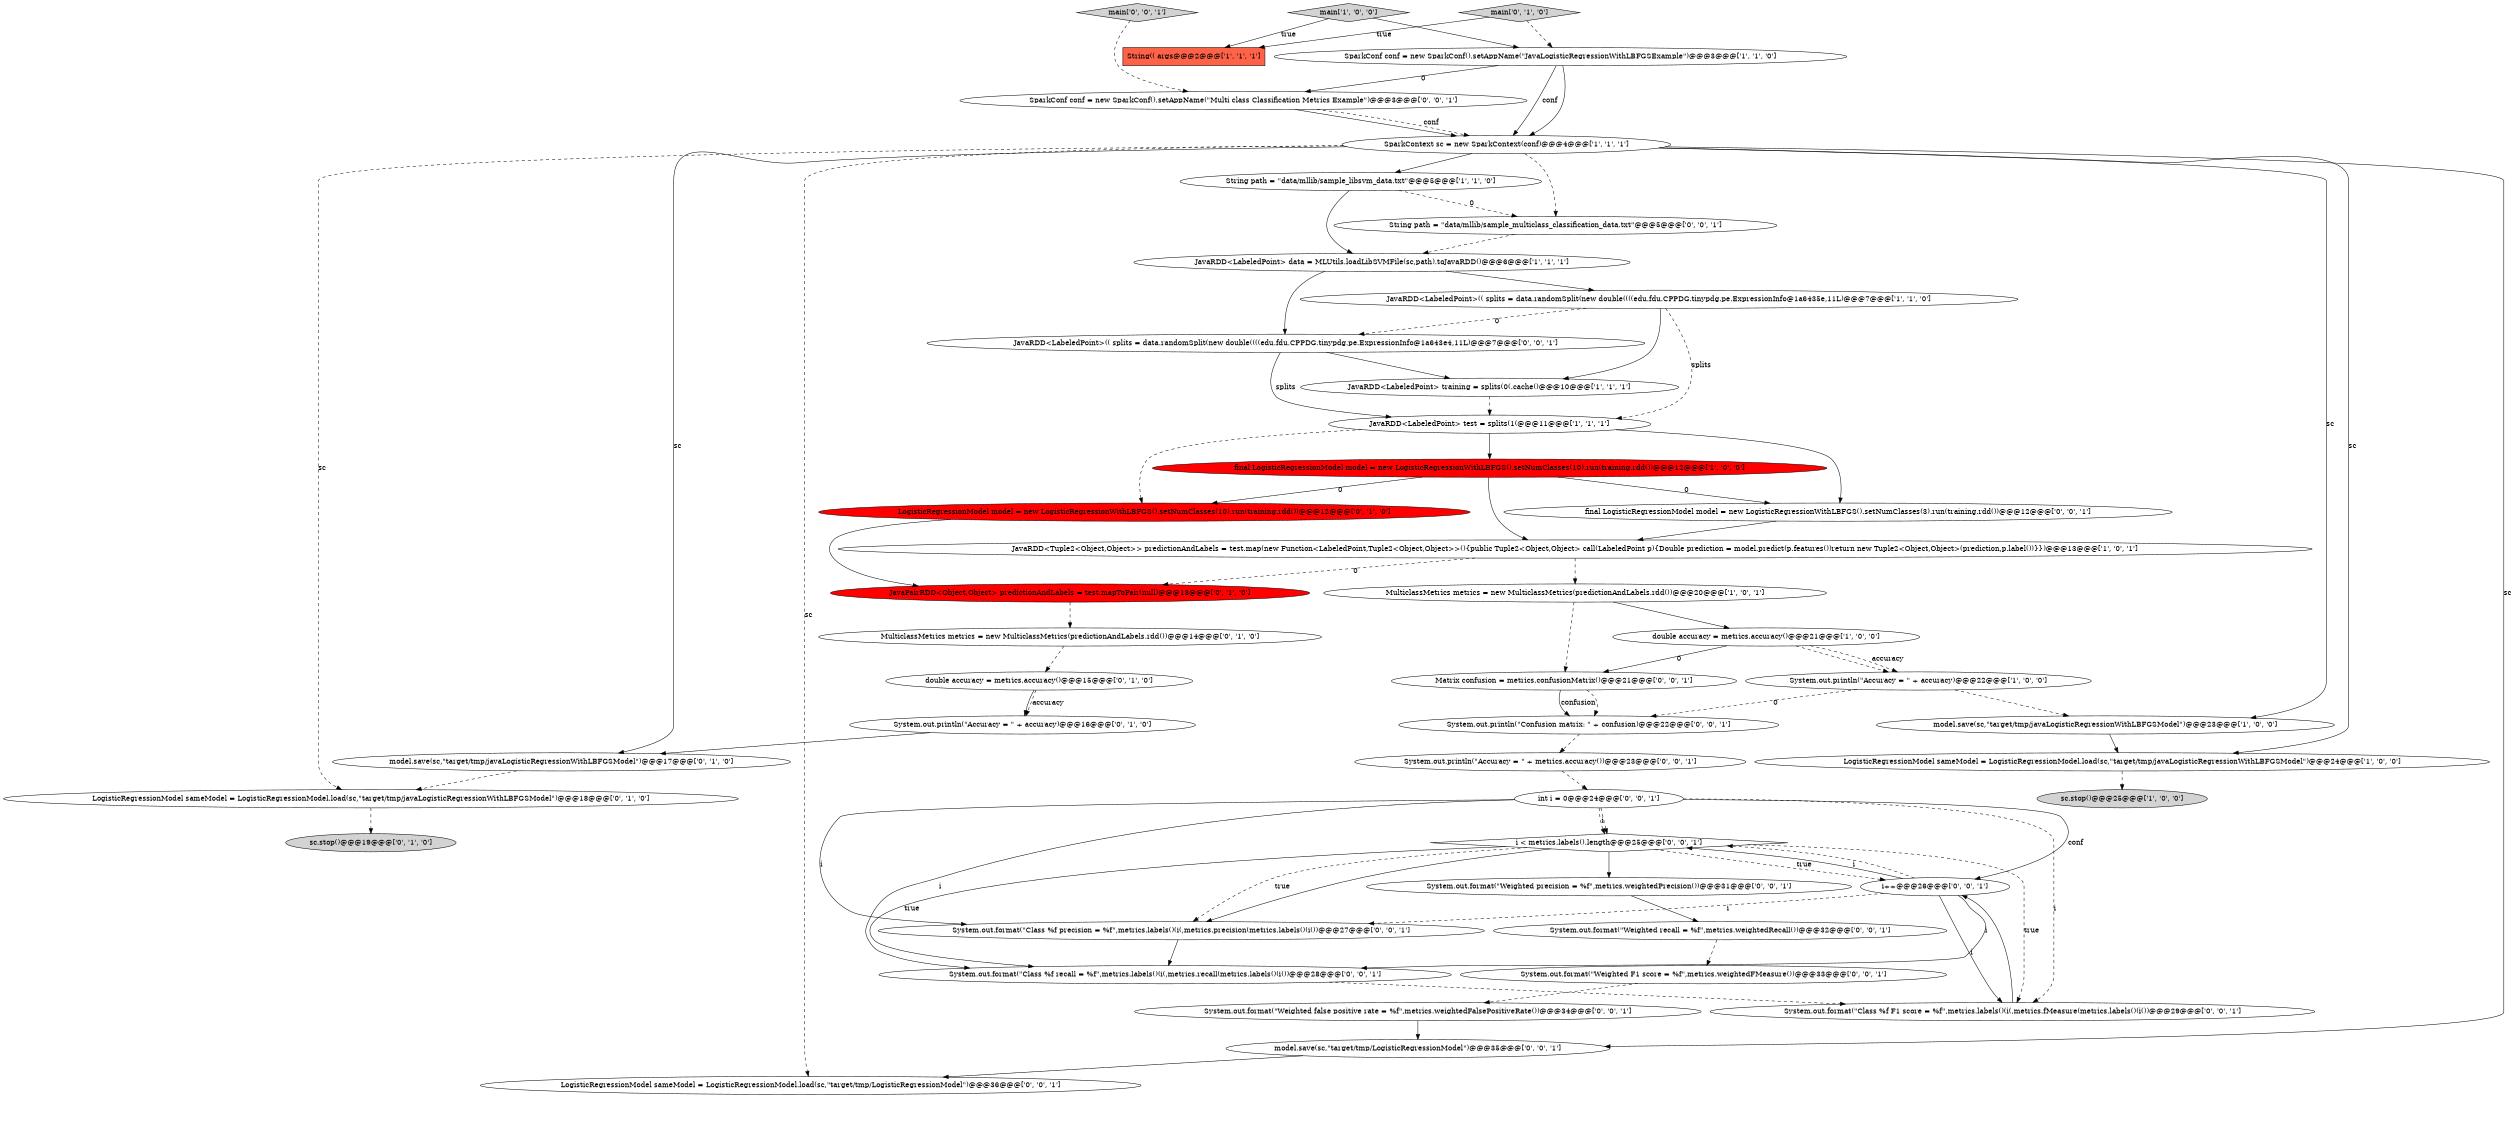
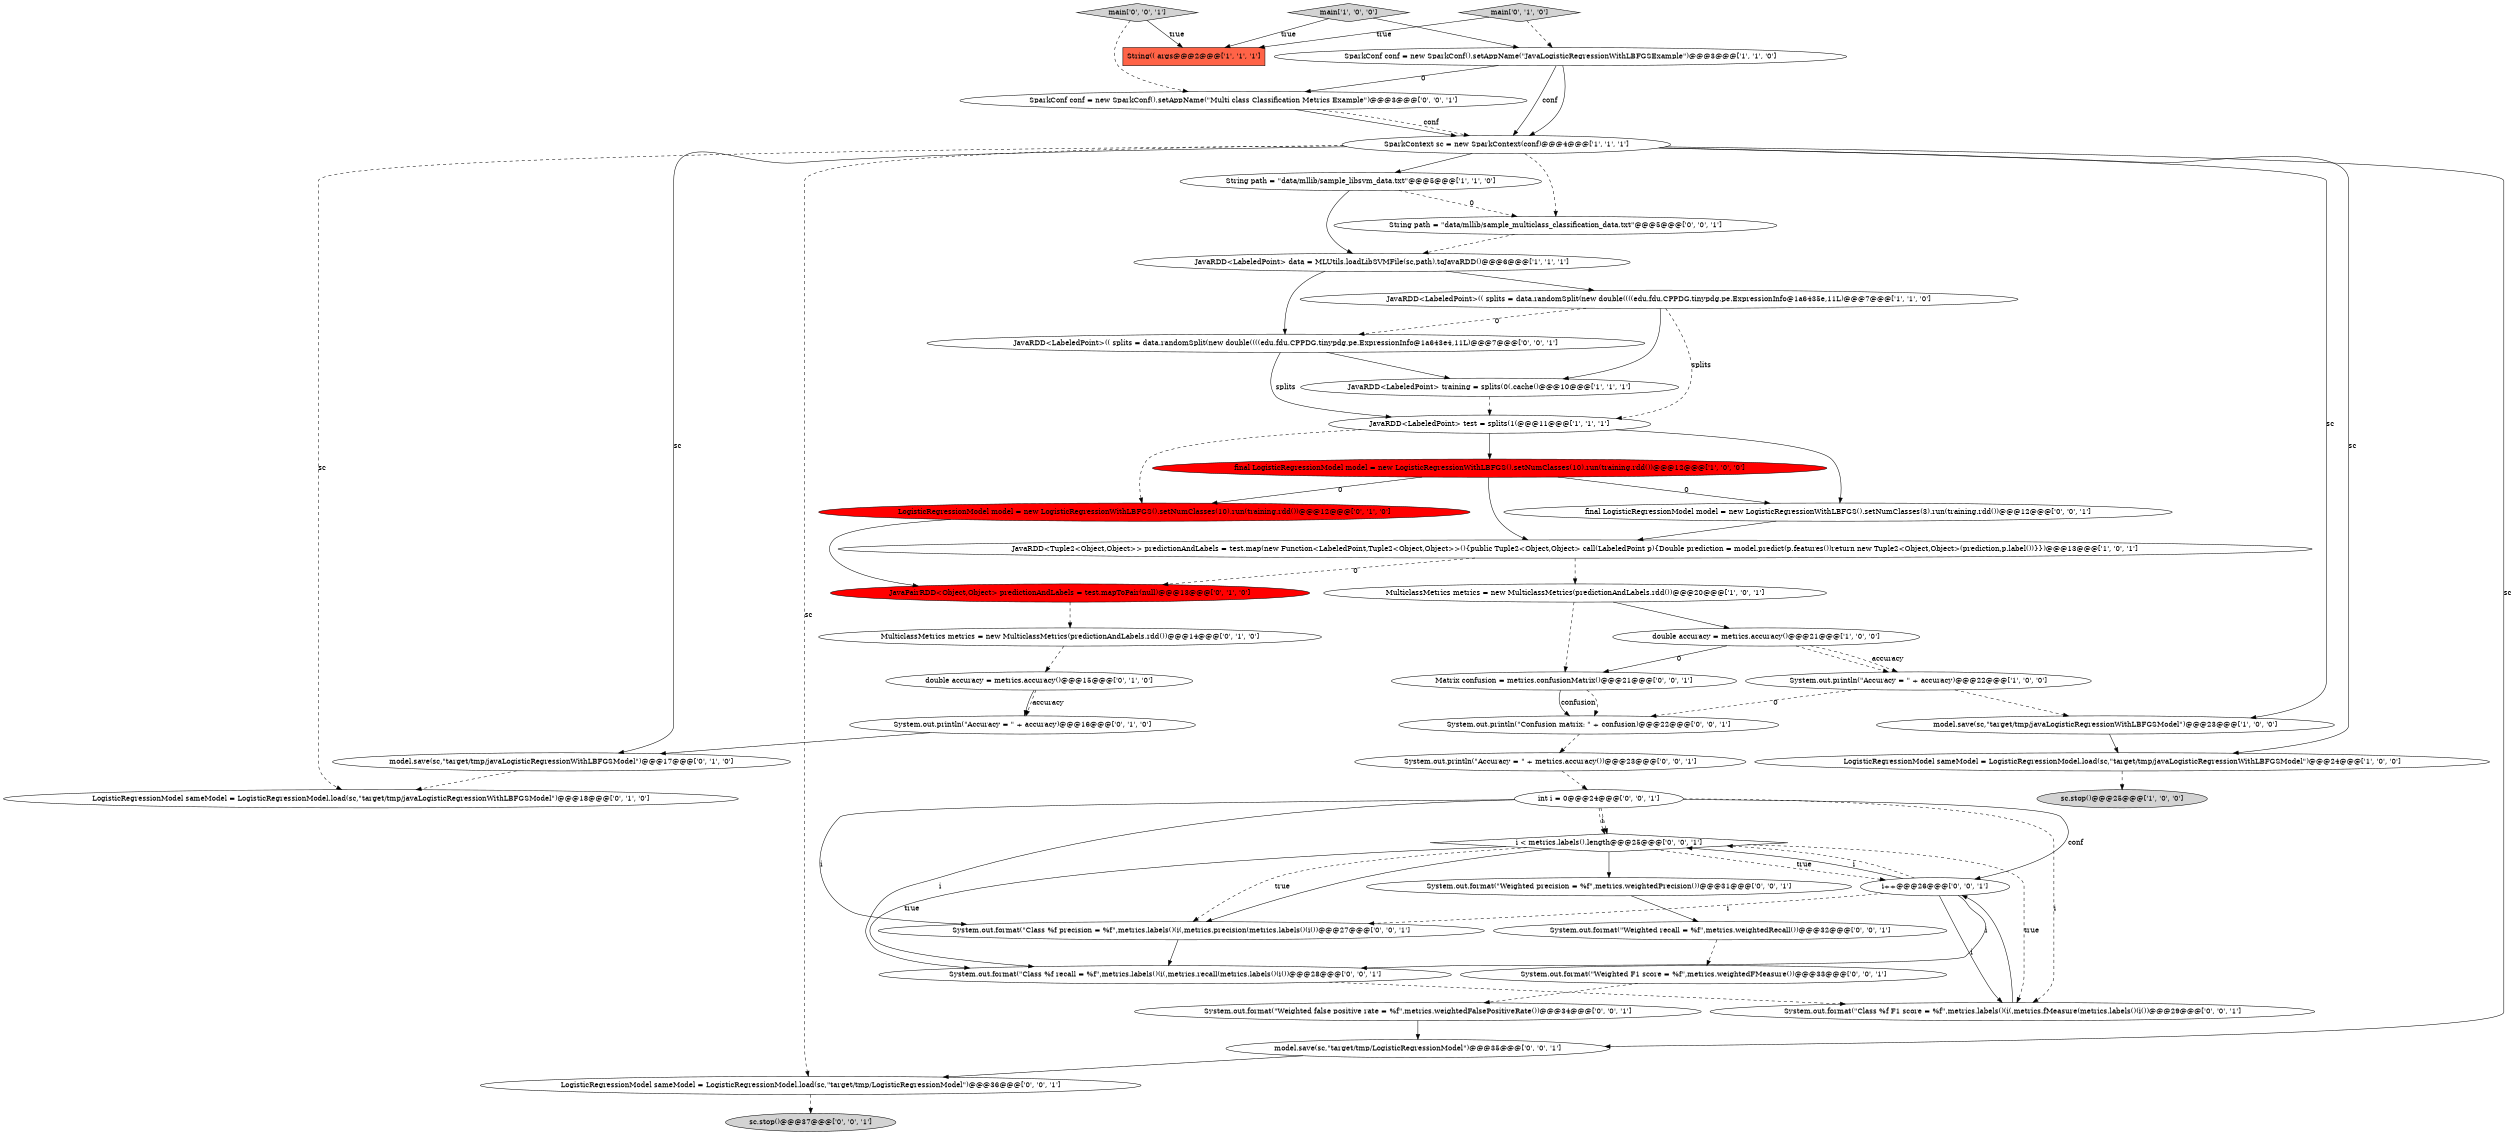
none -> (1163, 32)
(371, 843) -> none
none -> (811, 1122)
